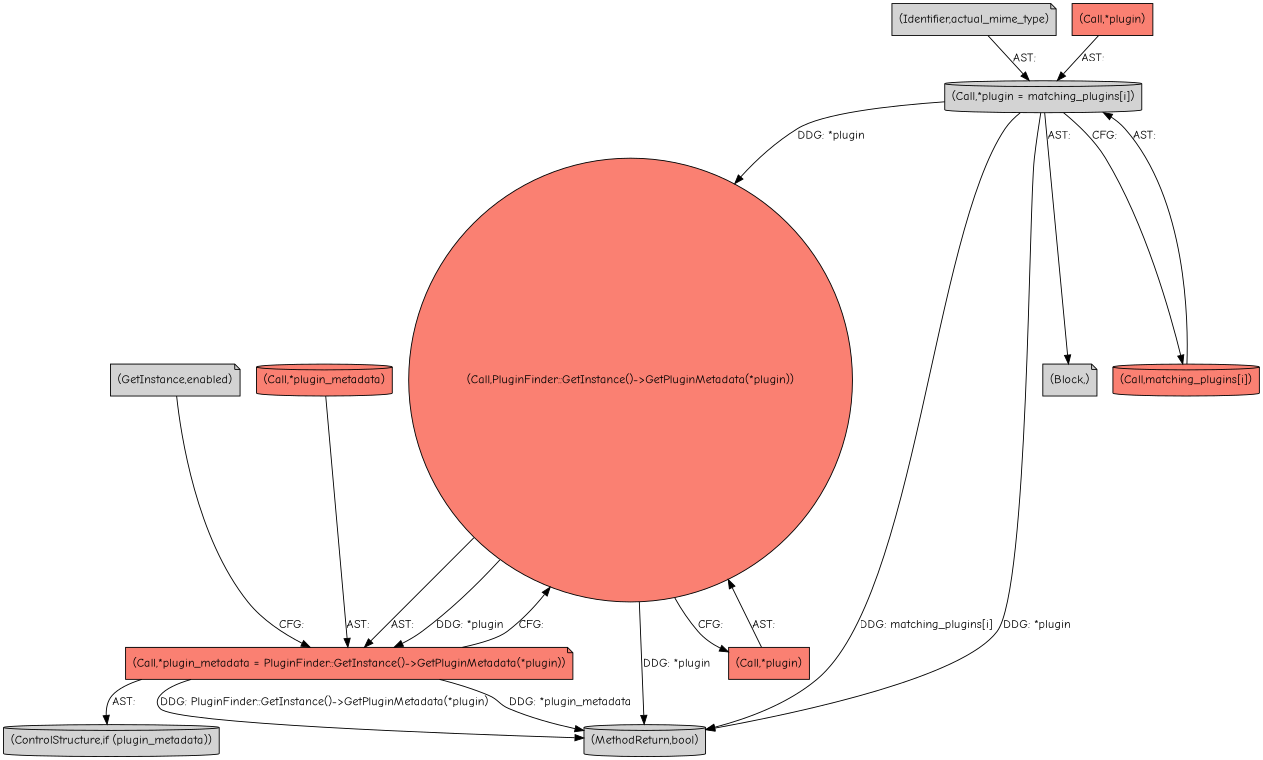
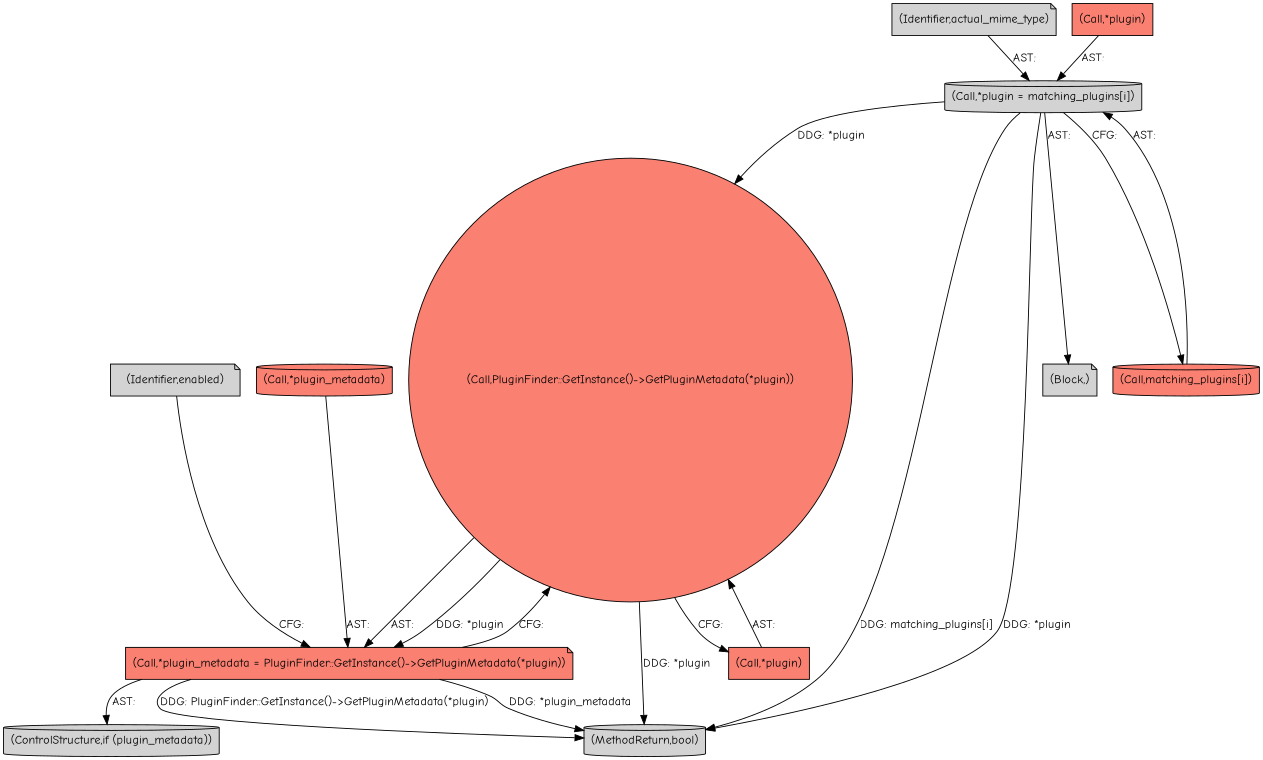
(175, 380) -> (175, 380)
